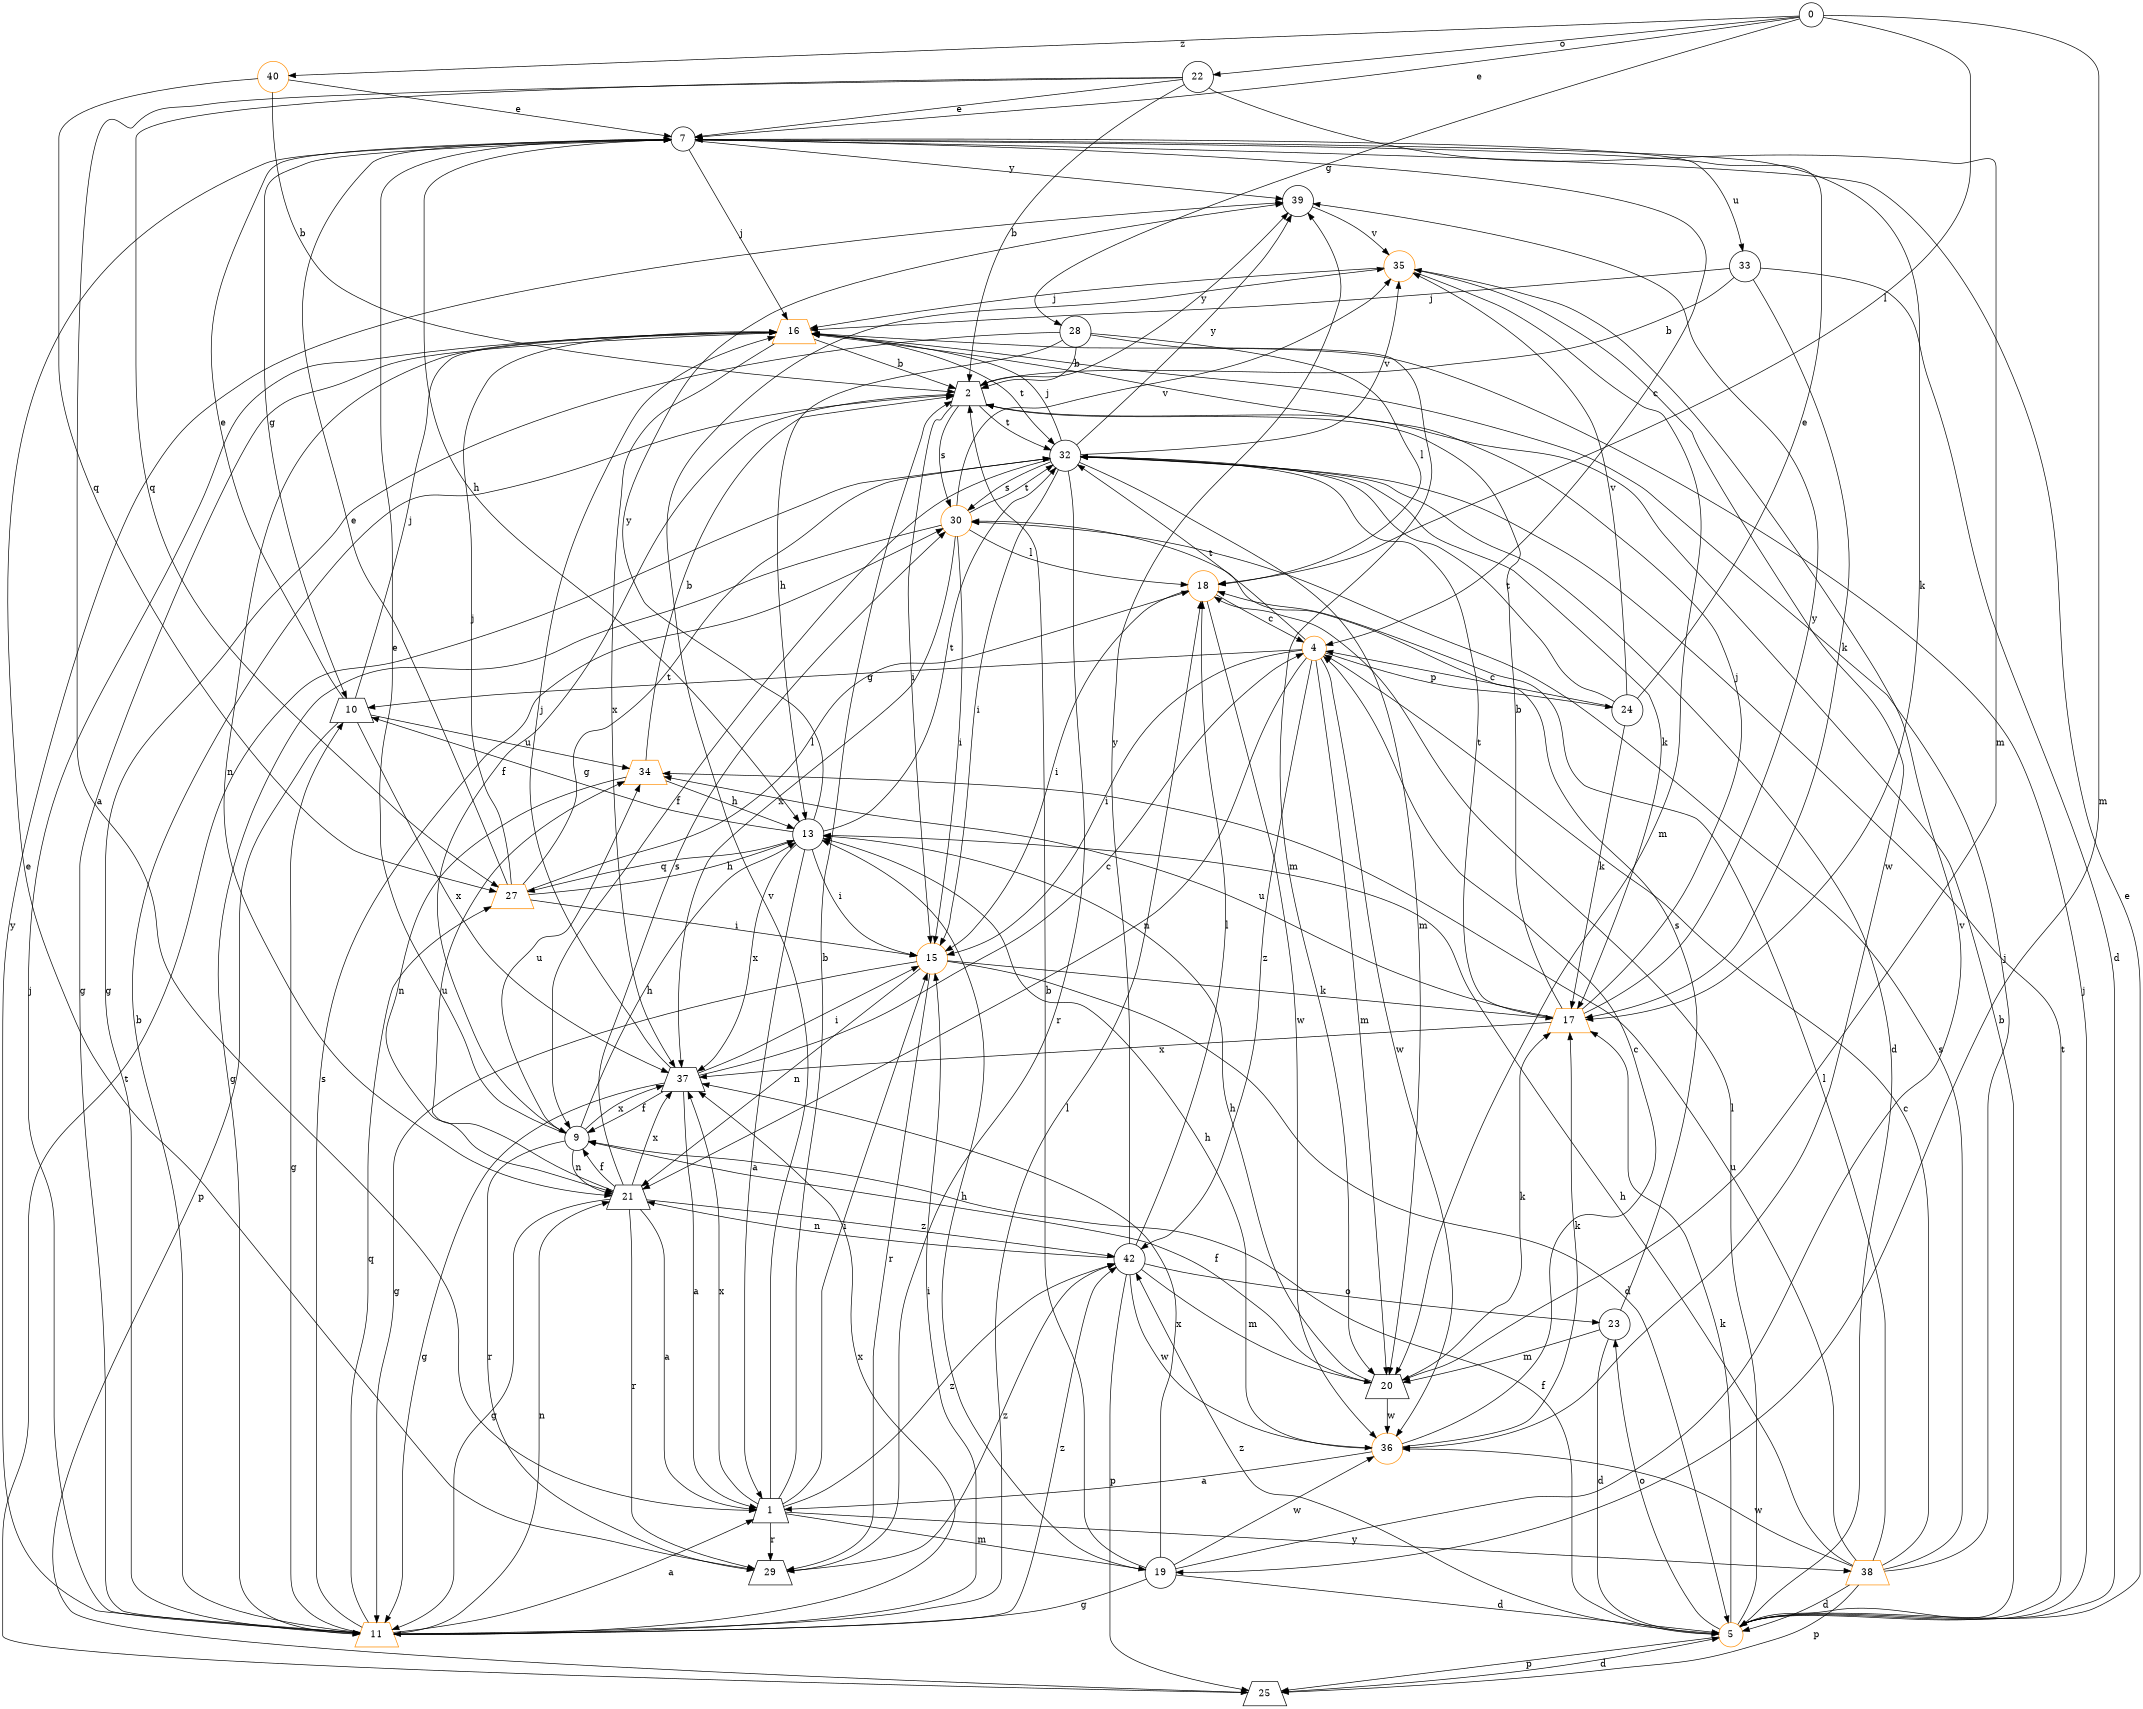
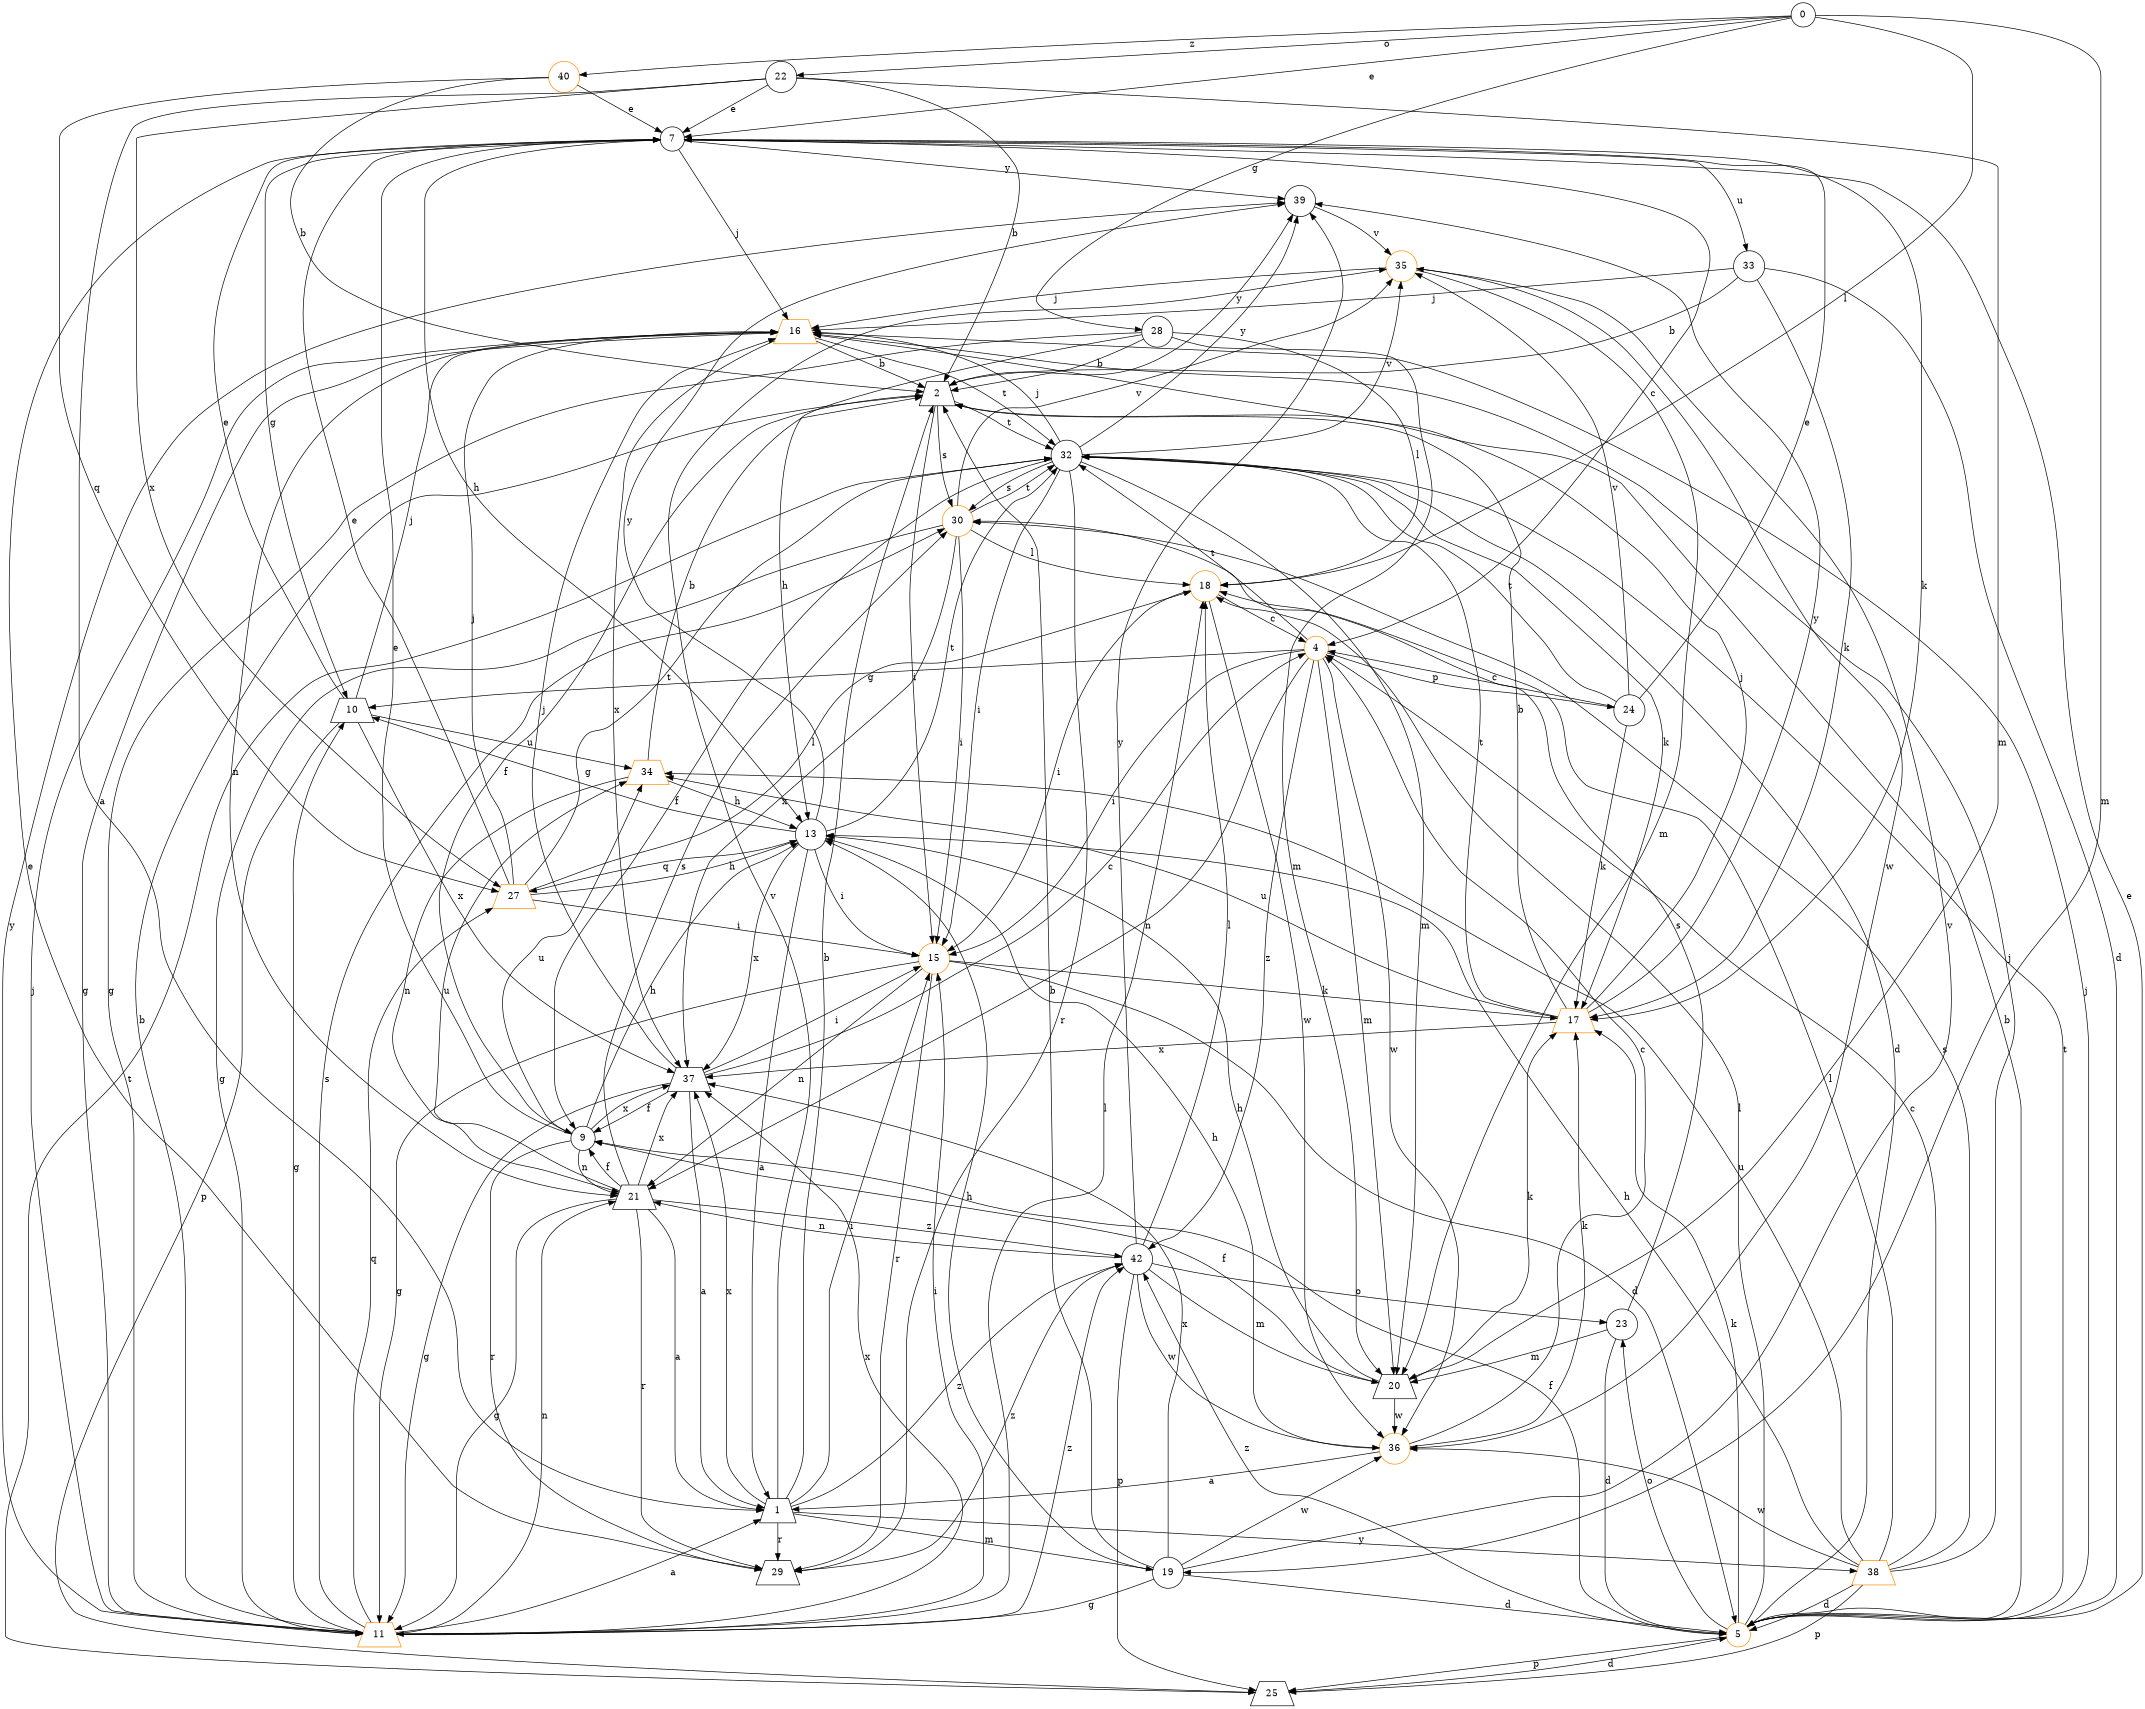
(153, 488) -> (153, 488)
